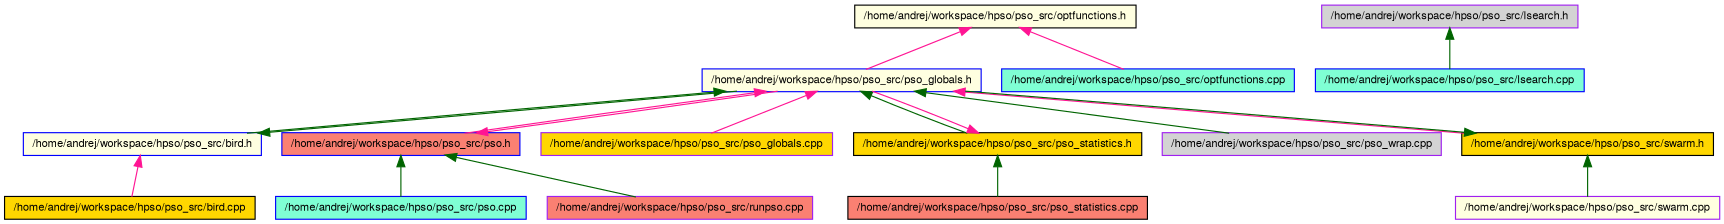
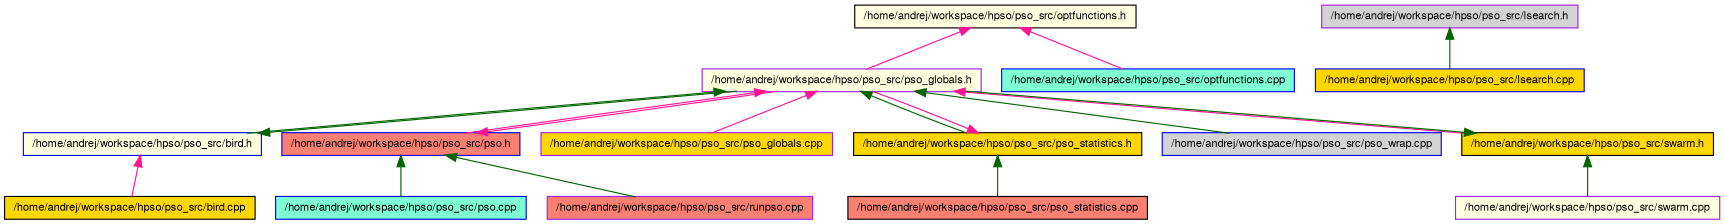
(842, 80) -> (842, 80)
(1450, 80) -> (1450, 80)
(1302, 144) -> (1302, 144)
